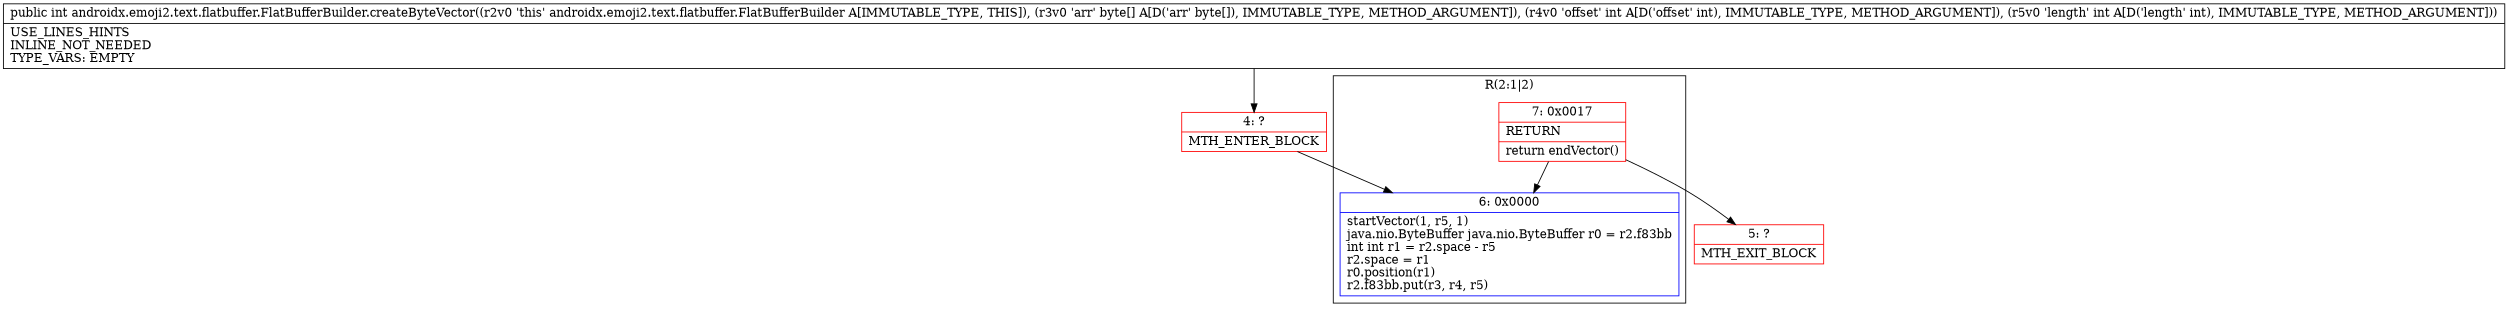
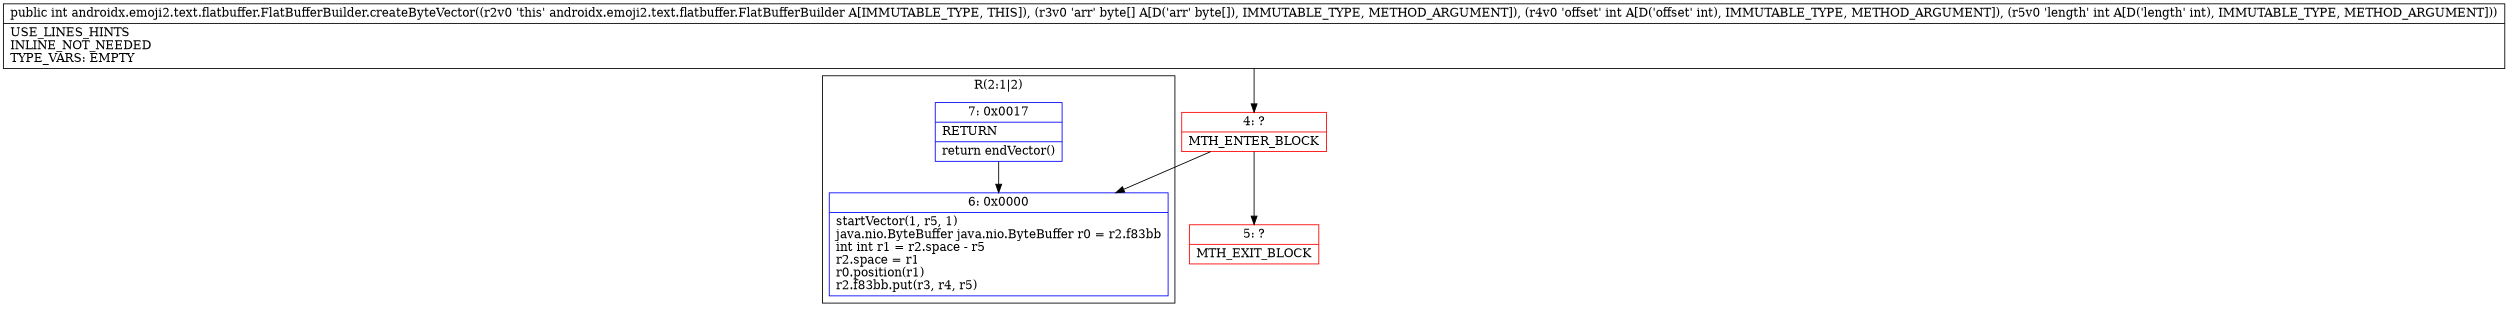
(1562, 132) -> (999, 132)
(1679, 187) -> (1254, 184)
